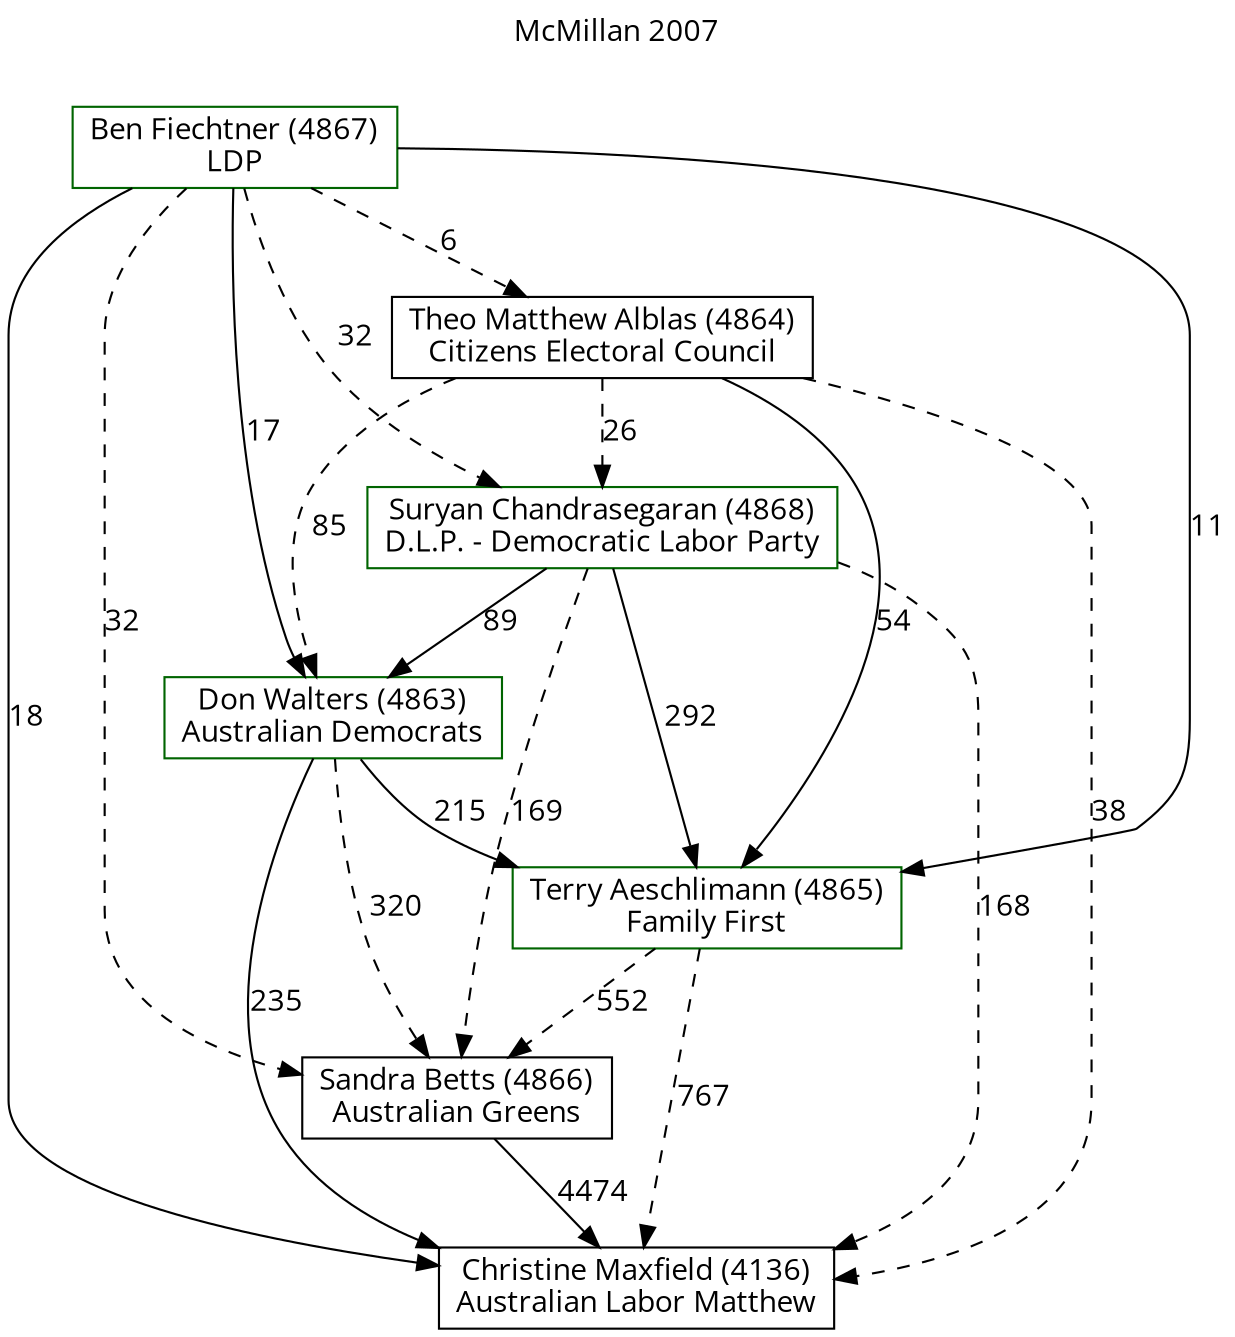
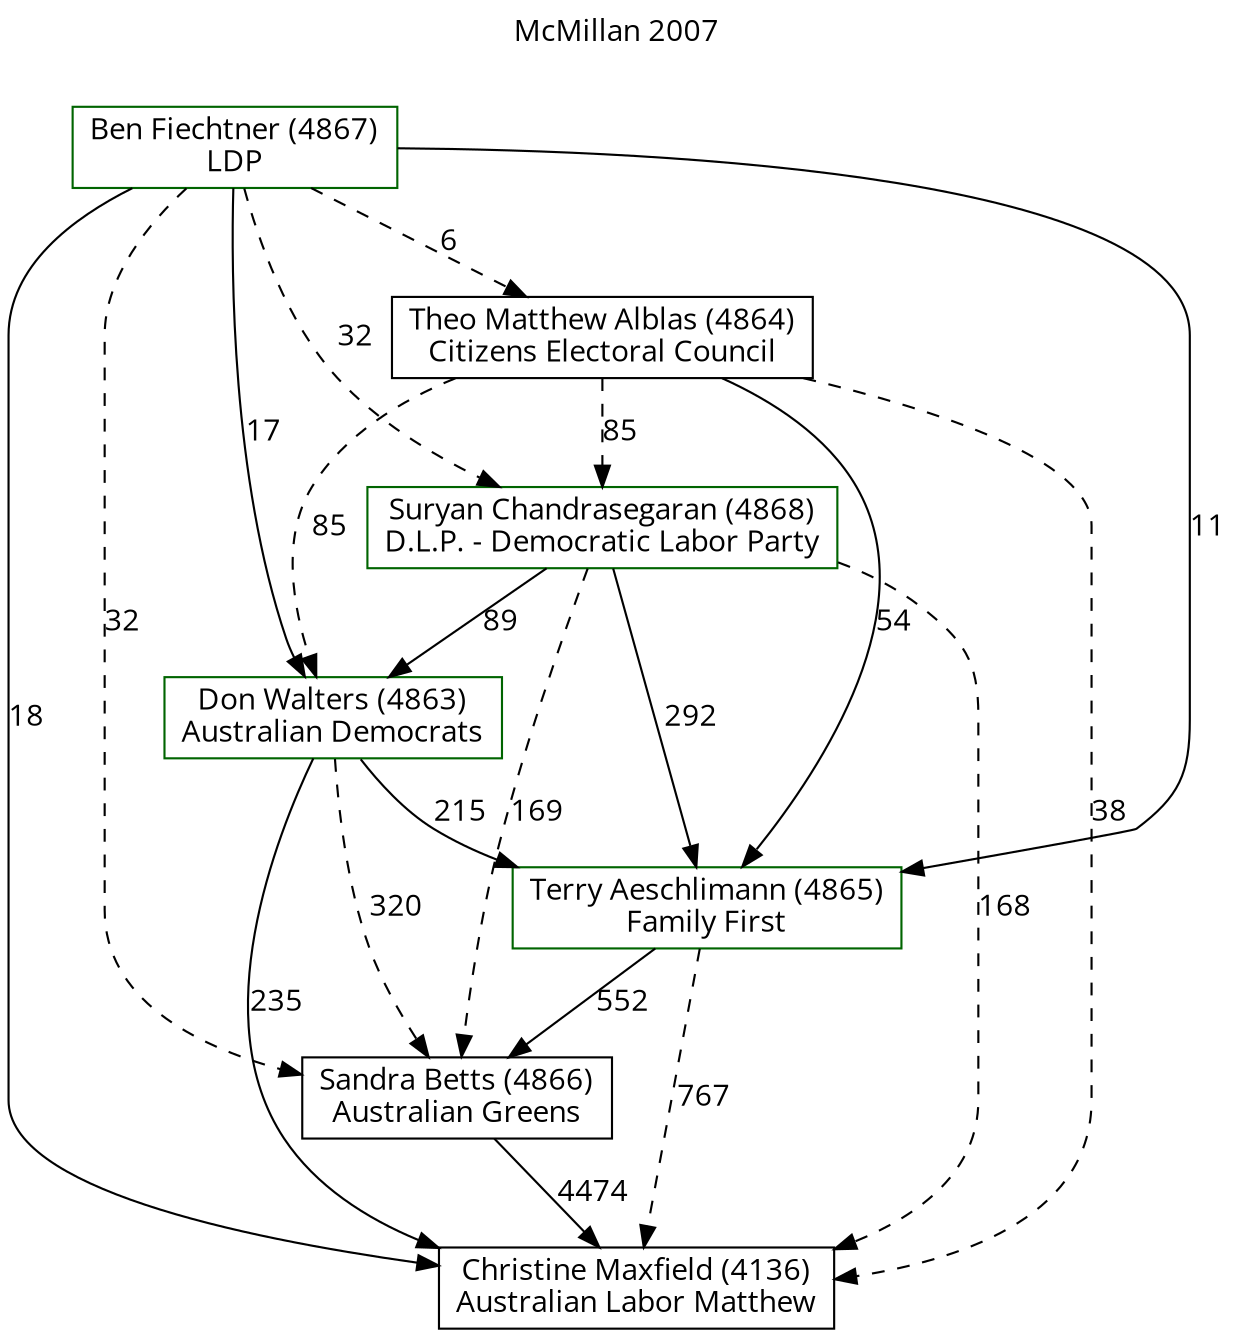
(621, 433) -> (621, 433)
(591, 996) -> (591, 996)
